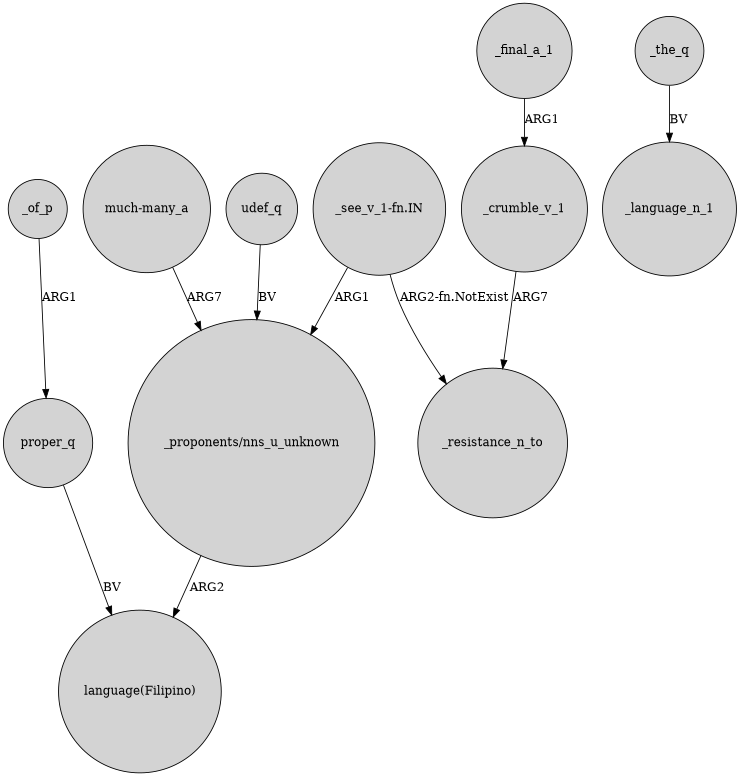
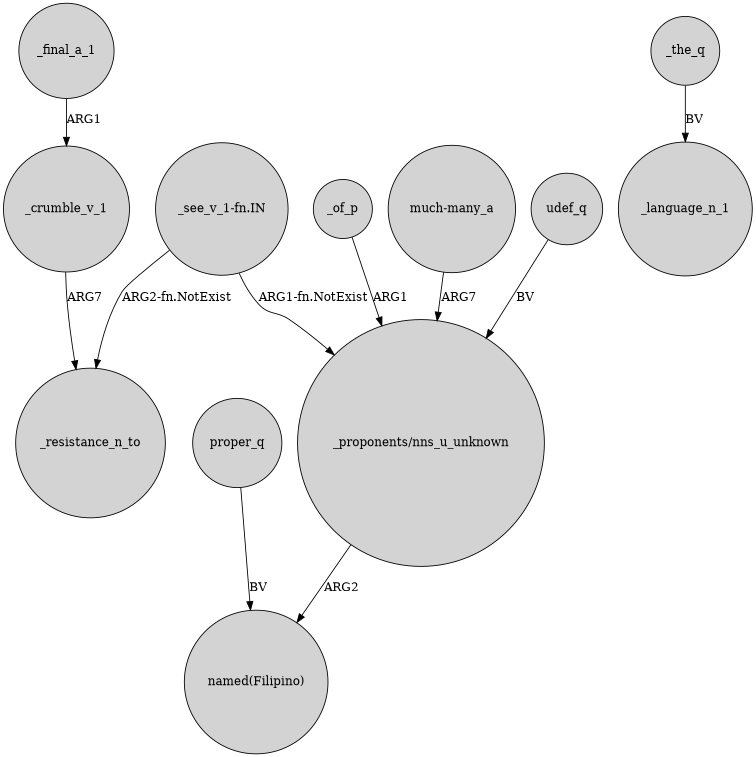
(352, 298) -> (313, 298)
(42, 314) -> (366, 277)
(140, 692) -> (256, 682)
